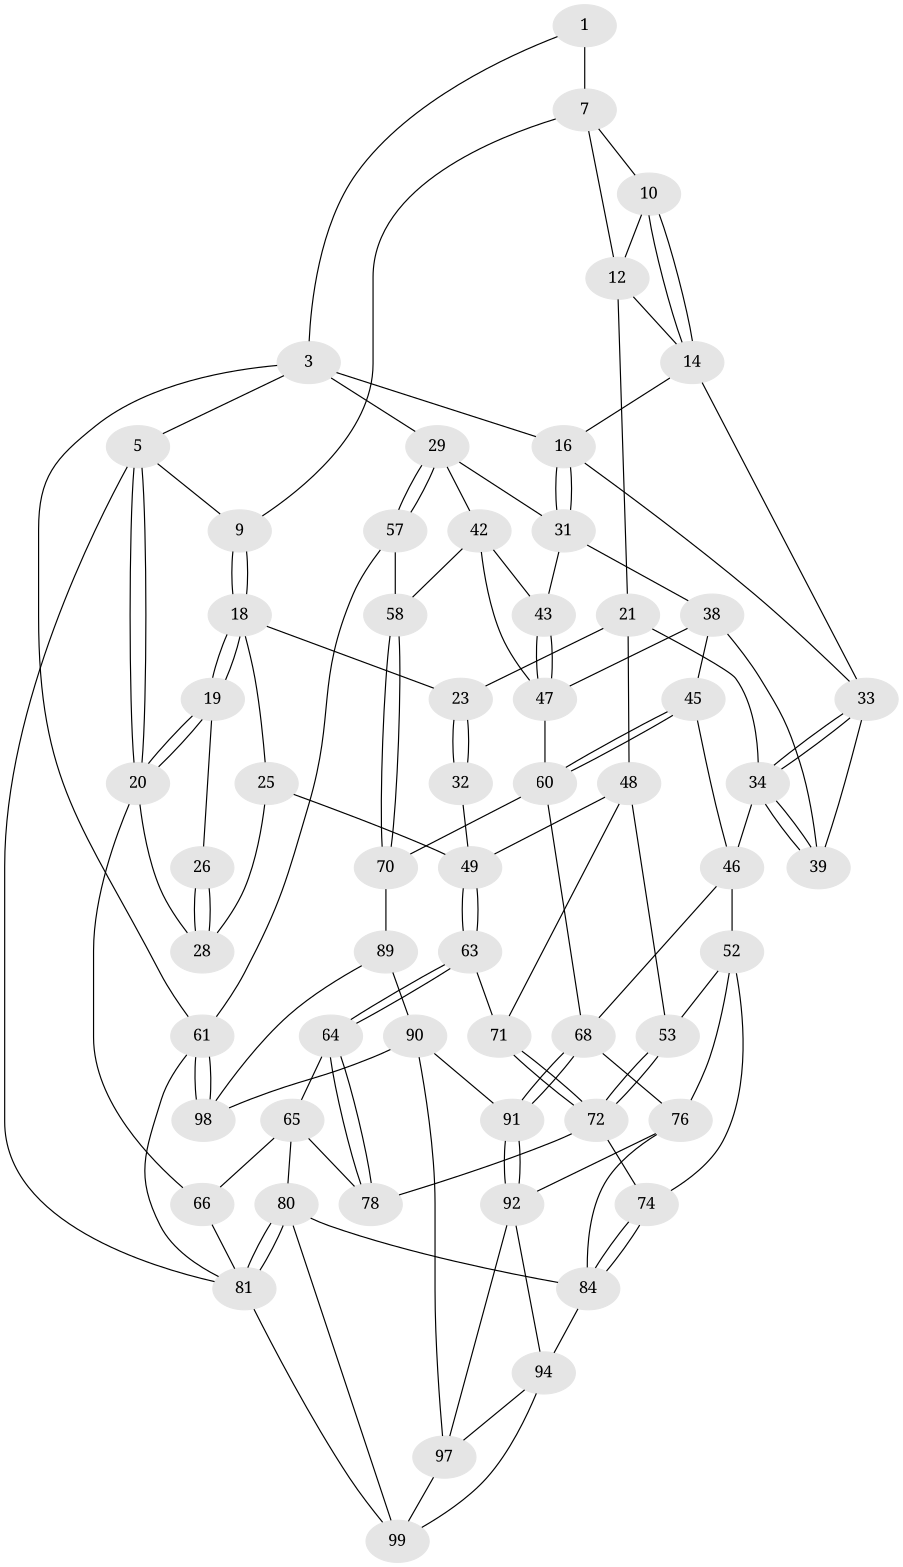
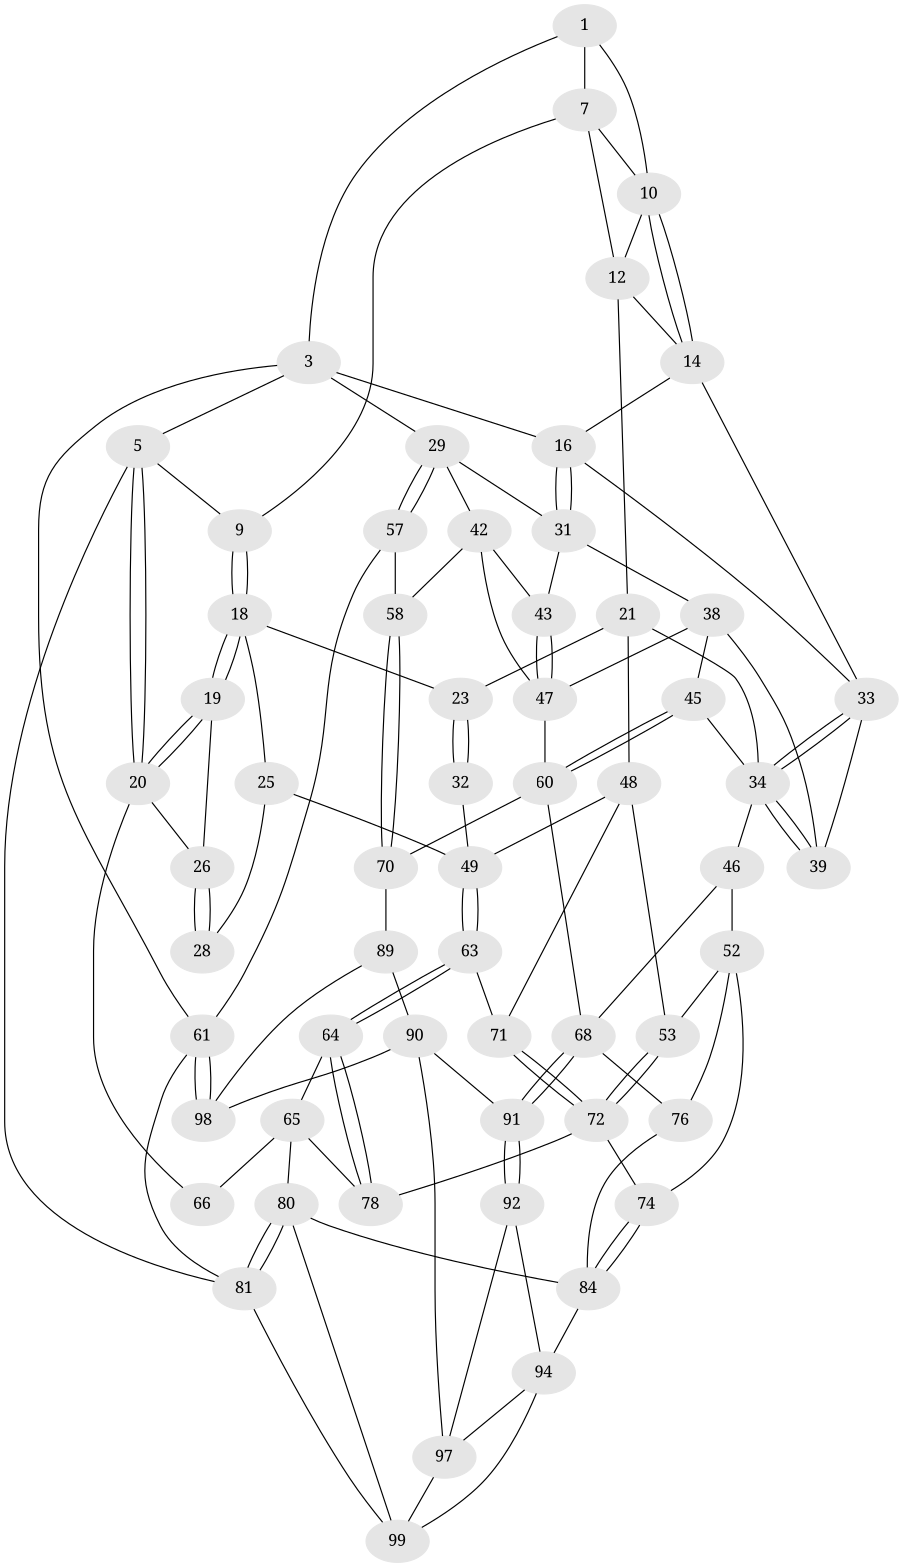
none -> (633, 105)
(711, 784) -> (726, 741)
(154, 872) -> (170, 826)
(596, 1162) -> none
(223, 1247) -> none
